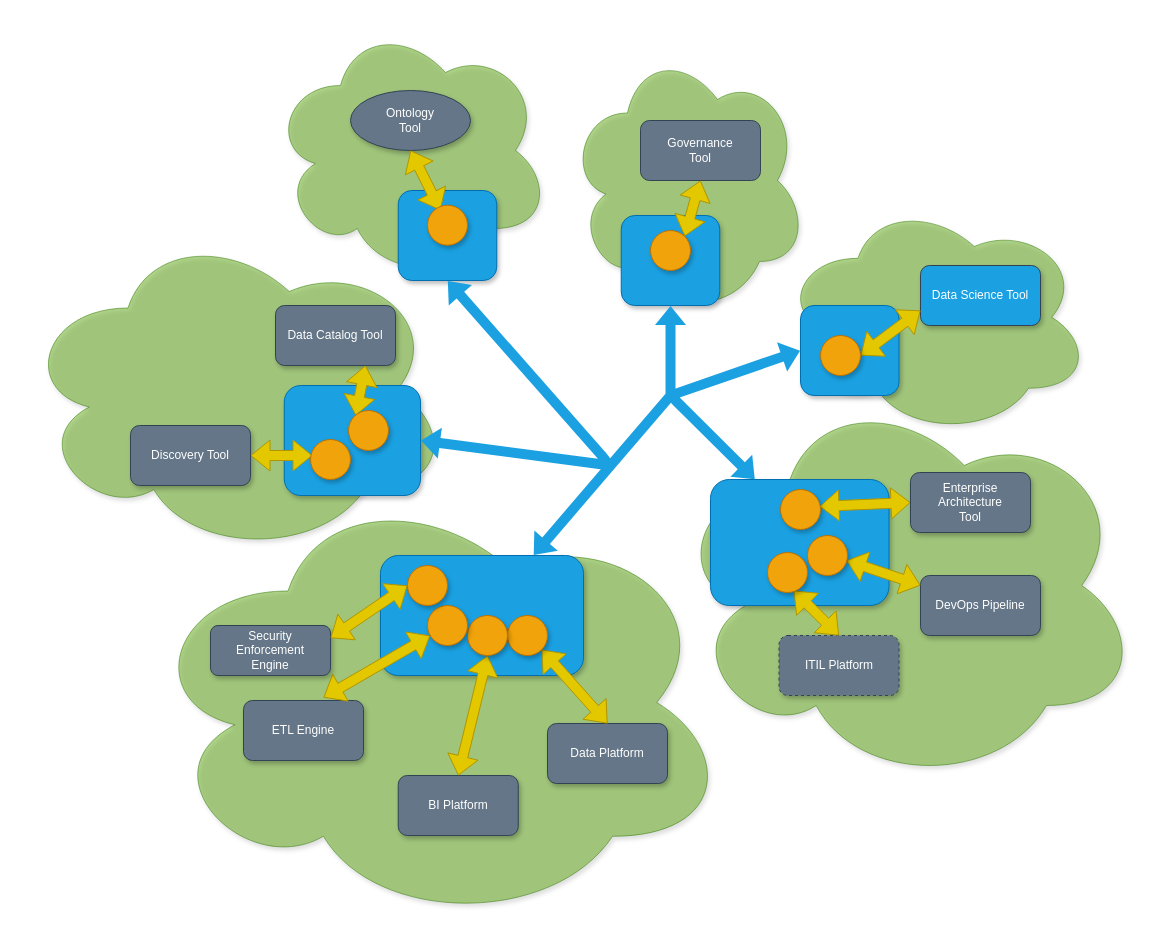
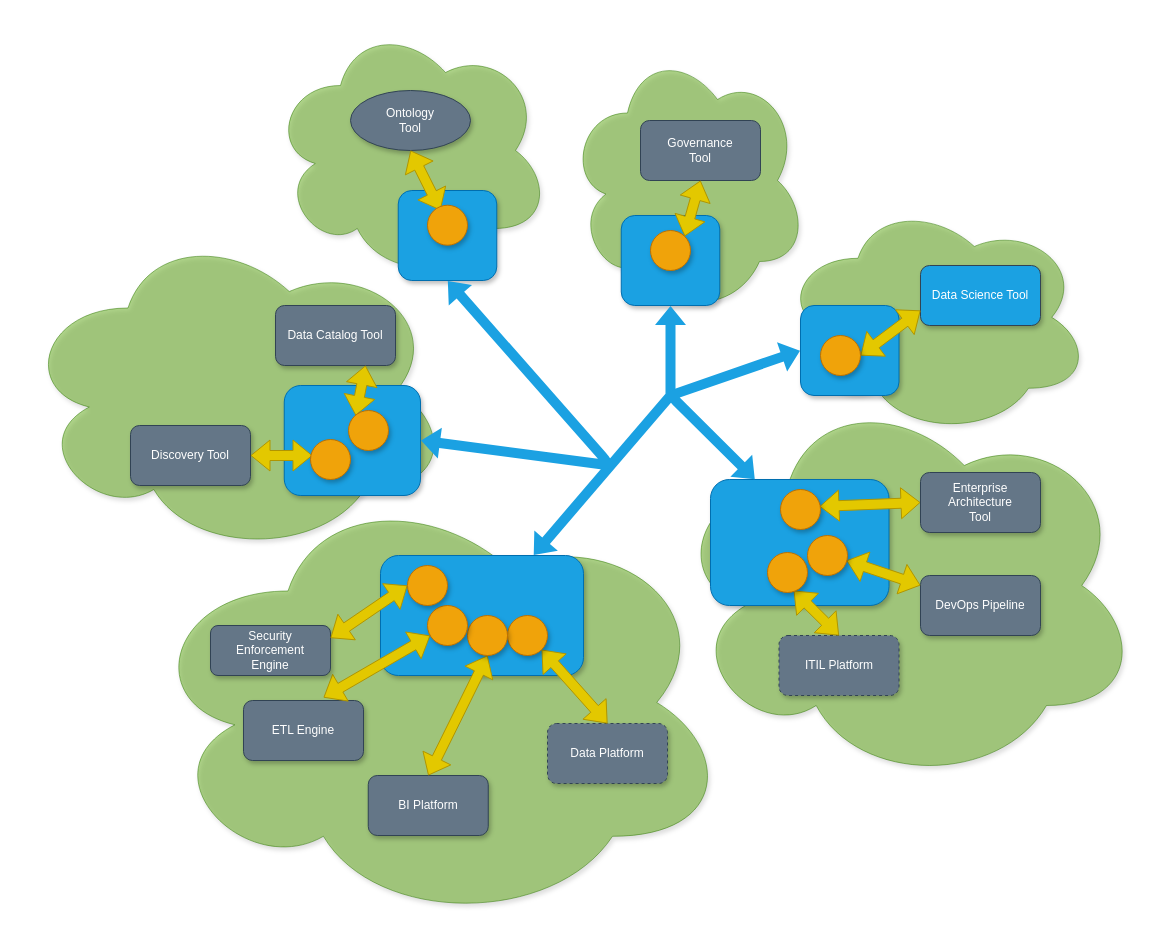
(971, 503) -> (981, 503)
(608, 754) -> (608, 754)
(458, 806) -> (428, 806)
